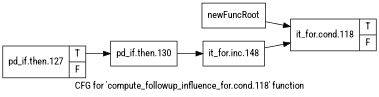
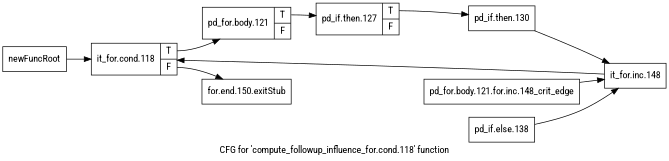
none -> (247, 23)
none -> (247, 92)
none -> (502, 92)
none -> (502, 130)
